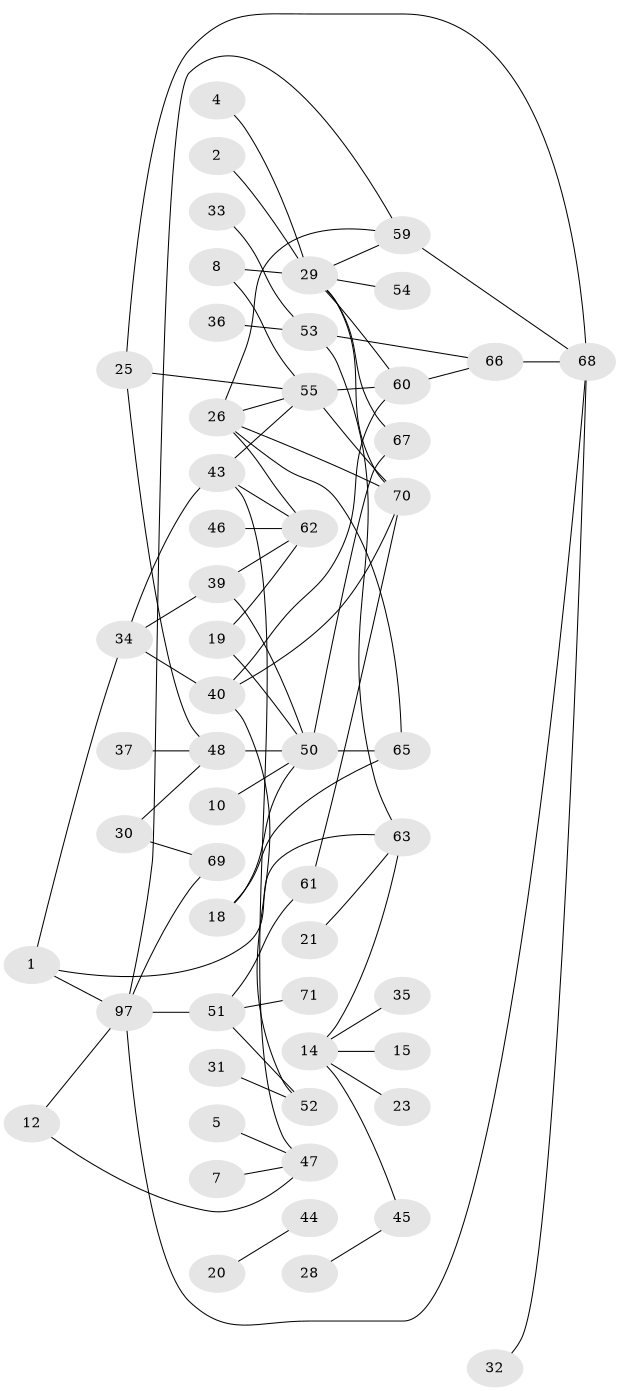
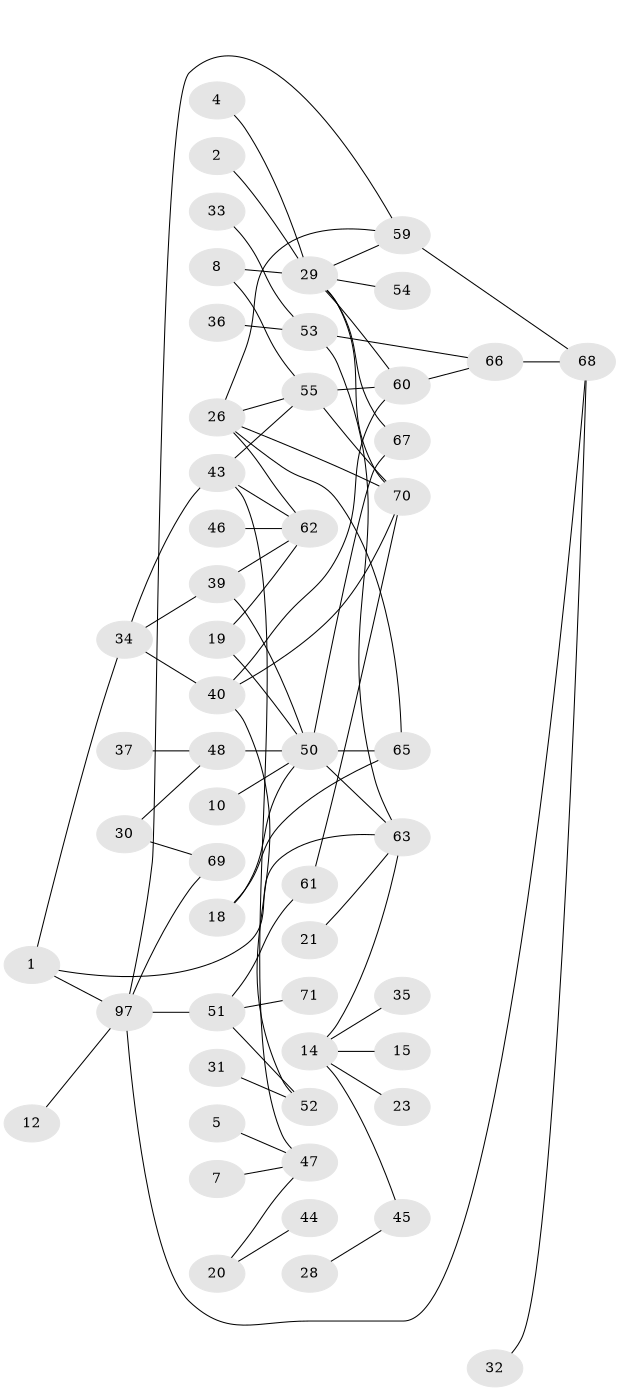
(125, 370) -> none
none -> (356, 794)
(169, 1201) -> (262, 1217)
